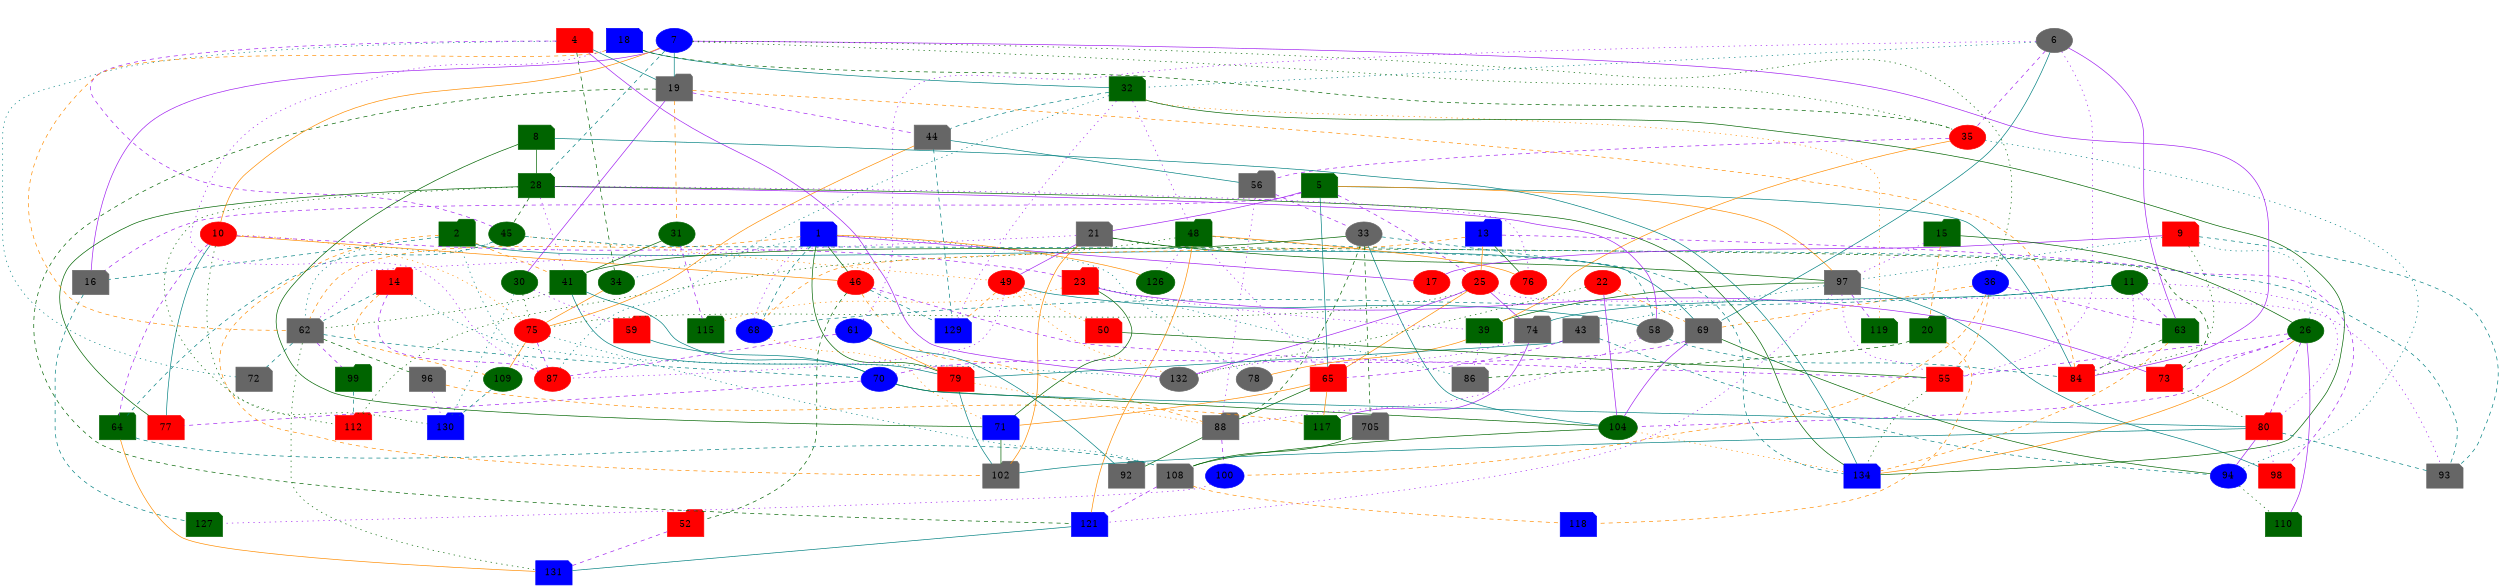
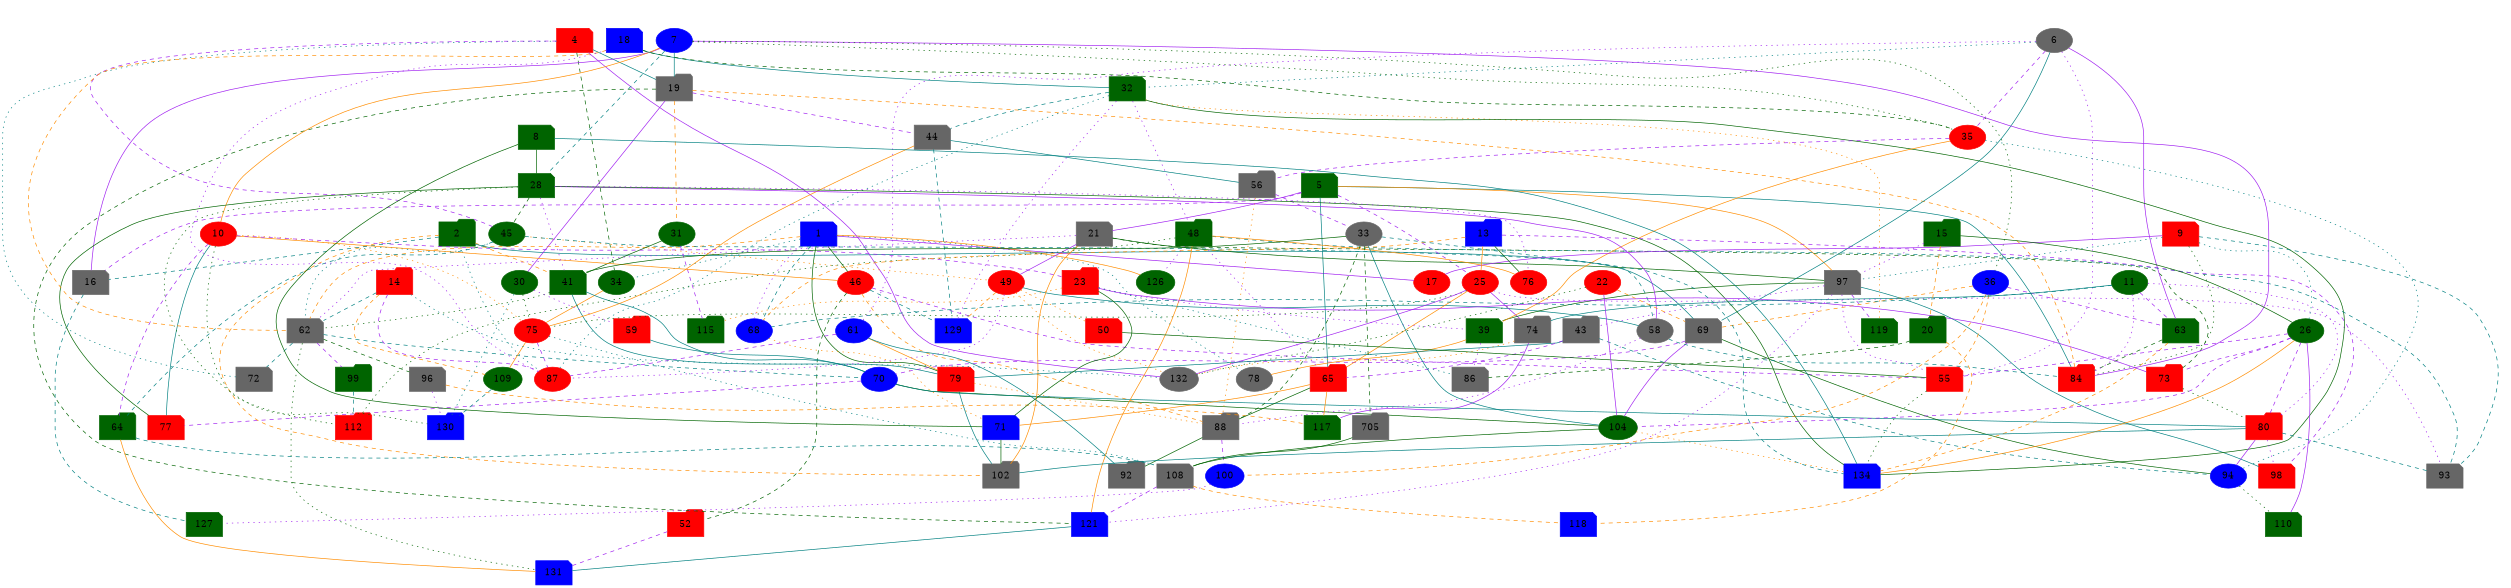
(1241, 296) -> (1241, 296)
(1678, 310) -> (1678, 310)
(1436, 357) -> (1436, 357)
